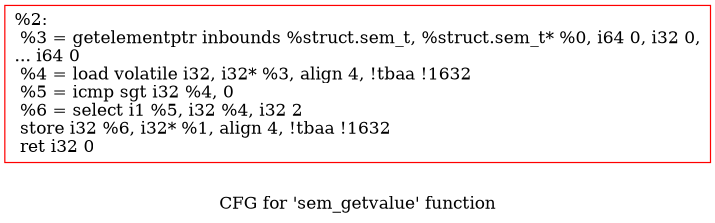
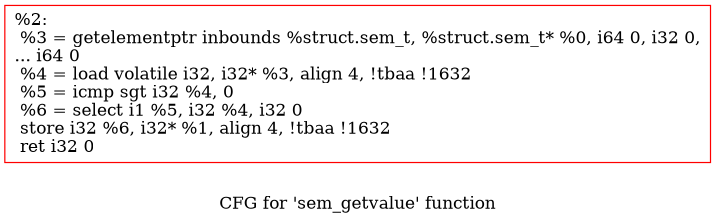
(159, 111) -> (159, 111)
